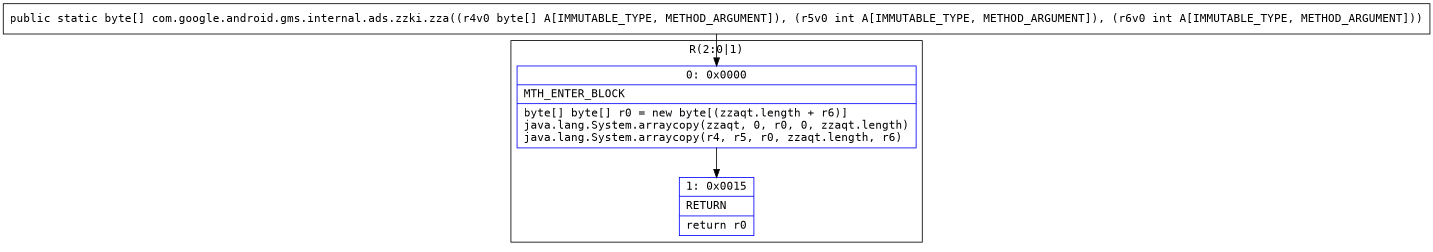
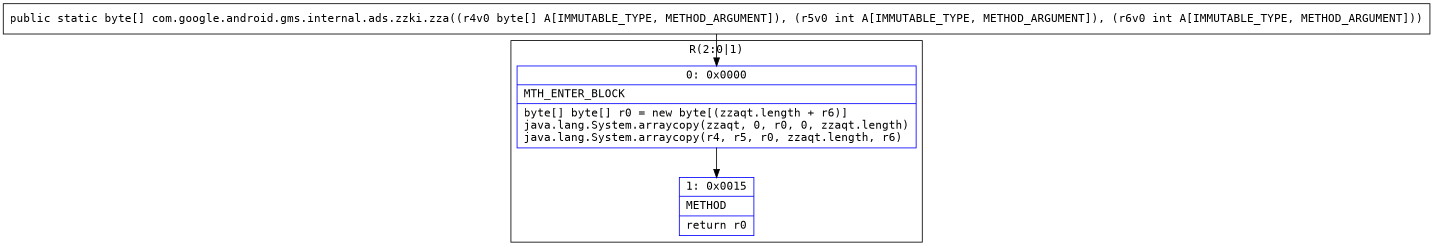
(706, 206) -> (706, 206)
